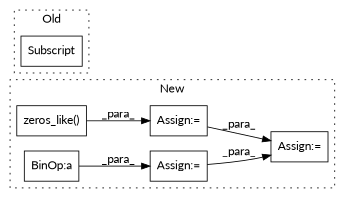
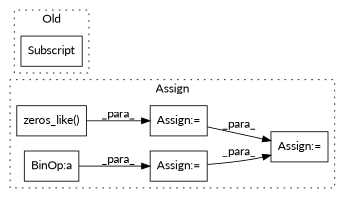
(172, 89) -> (172, 89)
